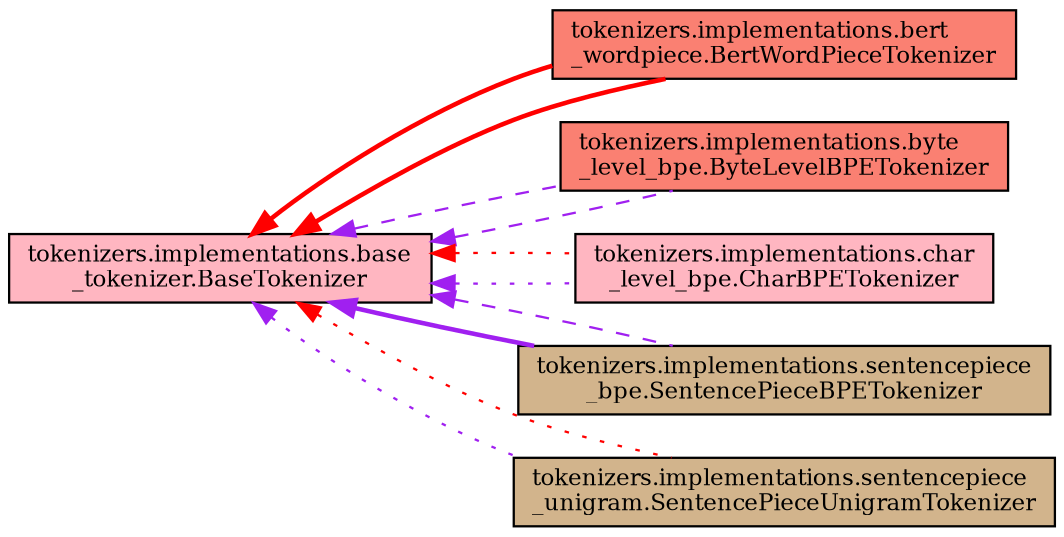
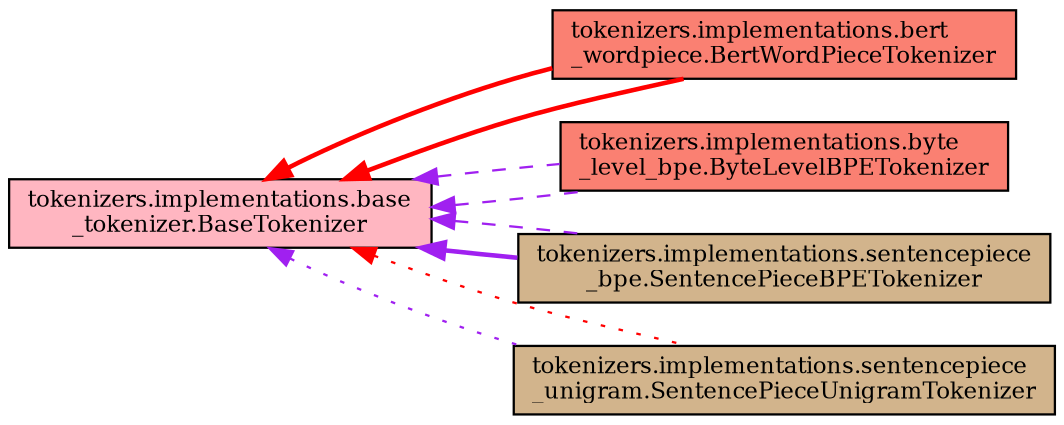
(784, 268) -> none
